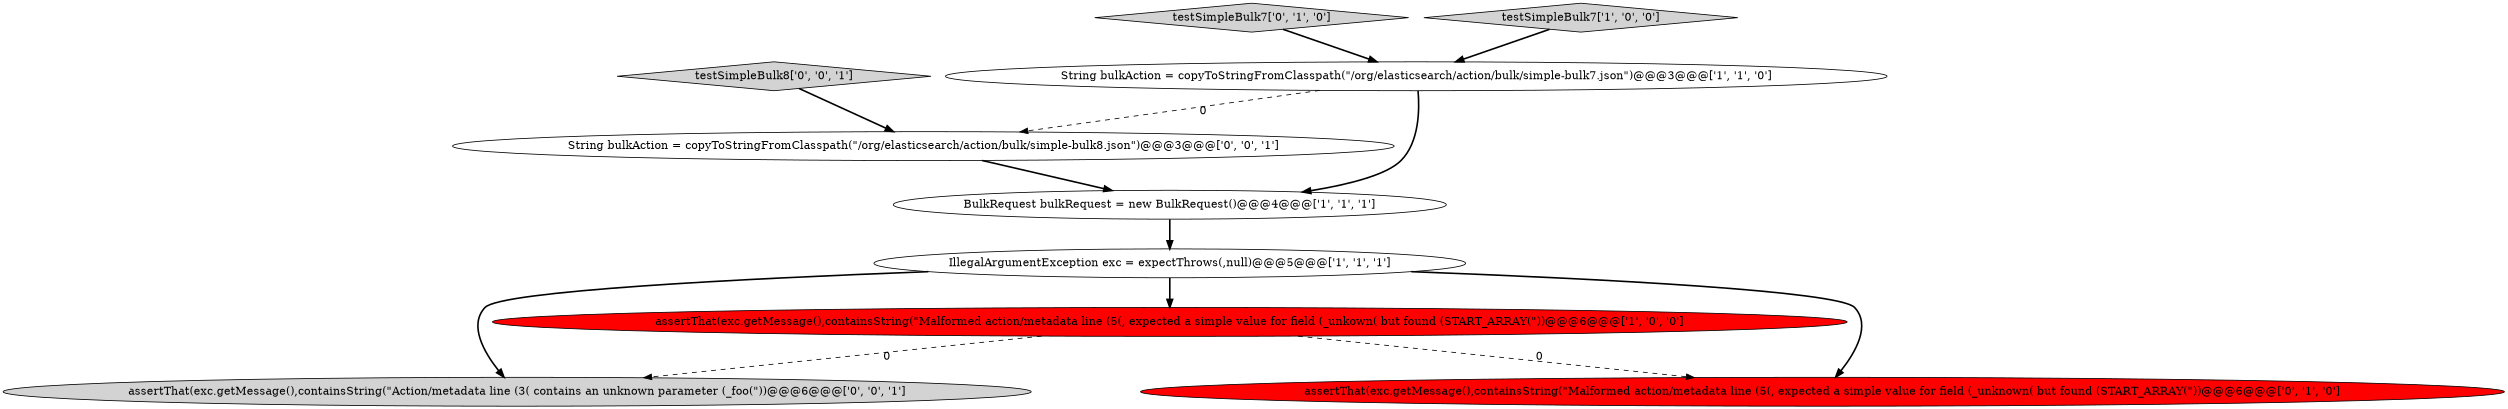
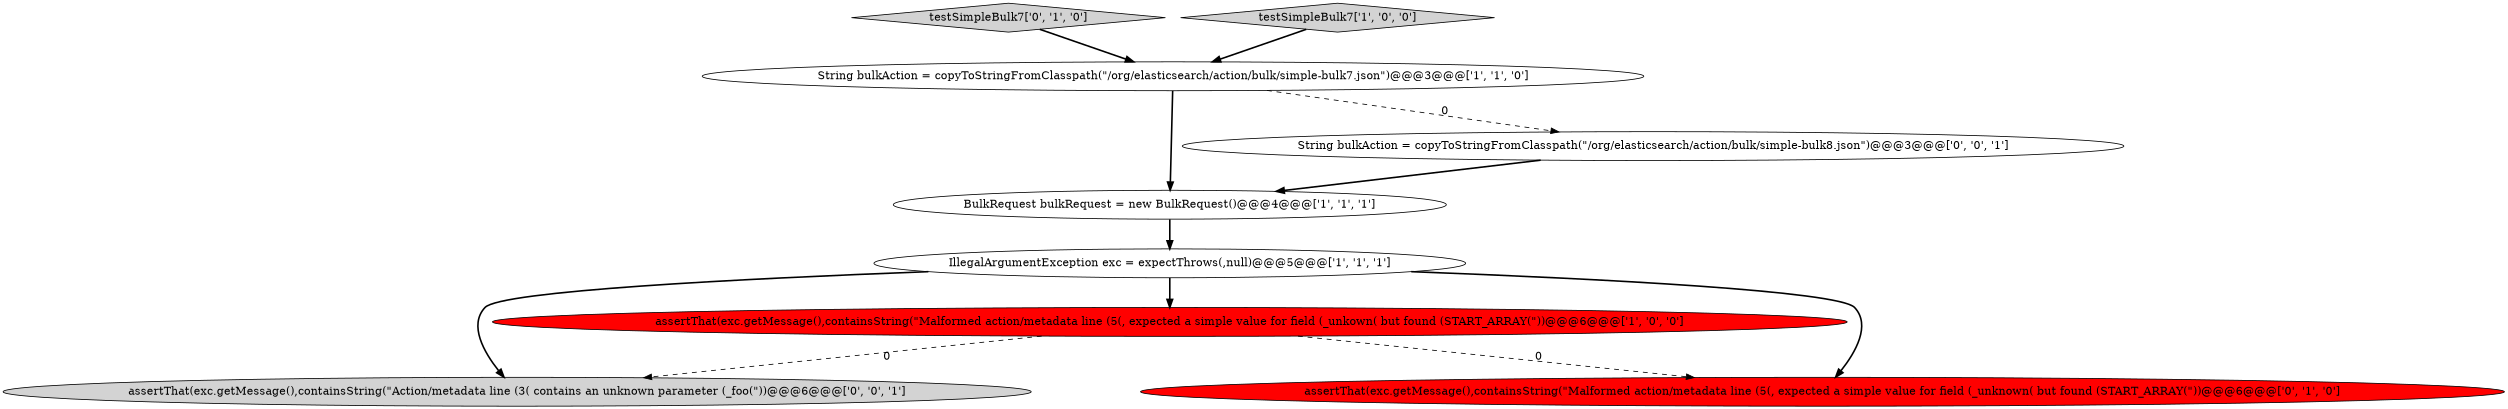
(774, 76) -> none
